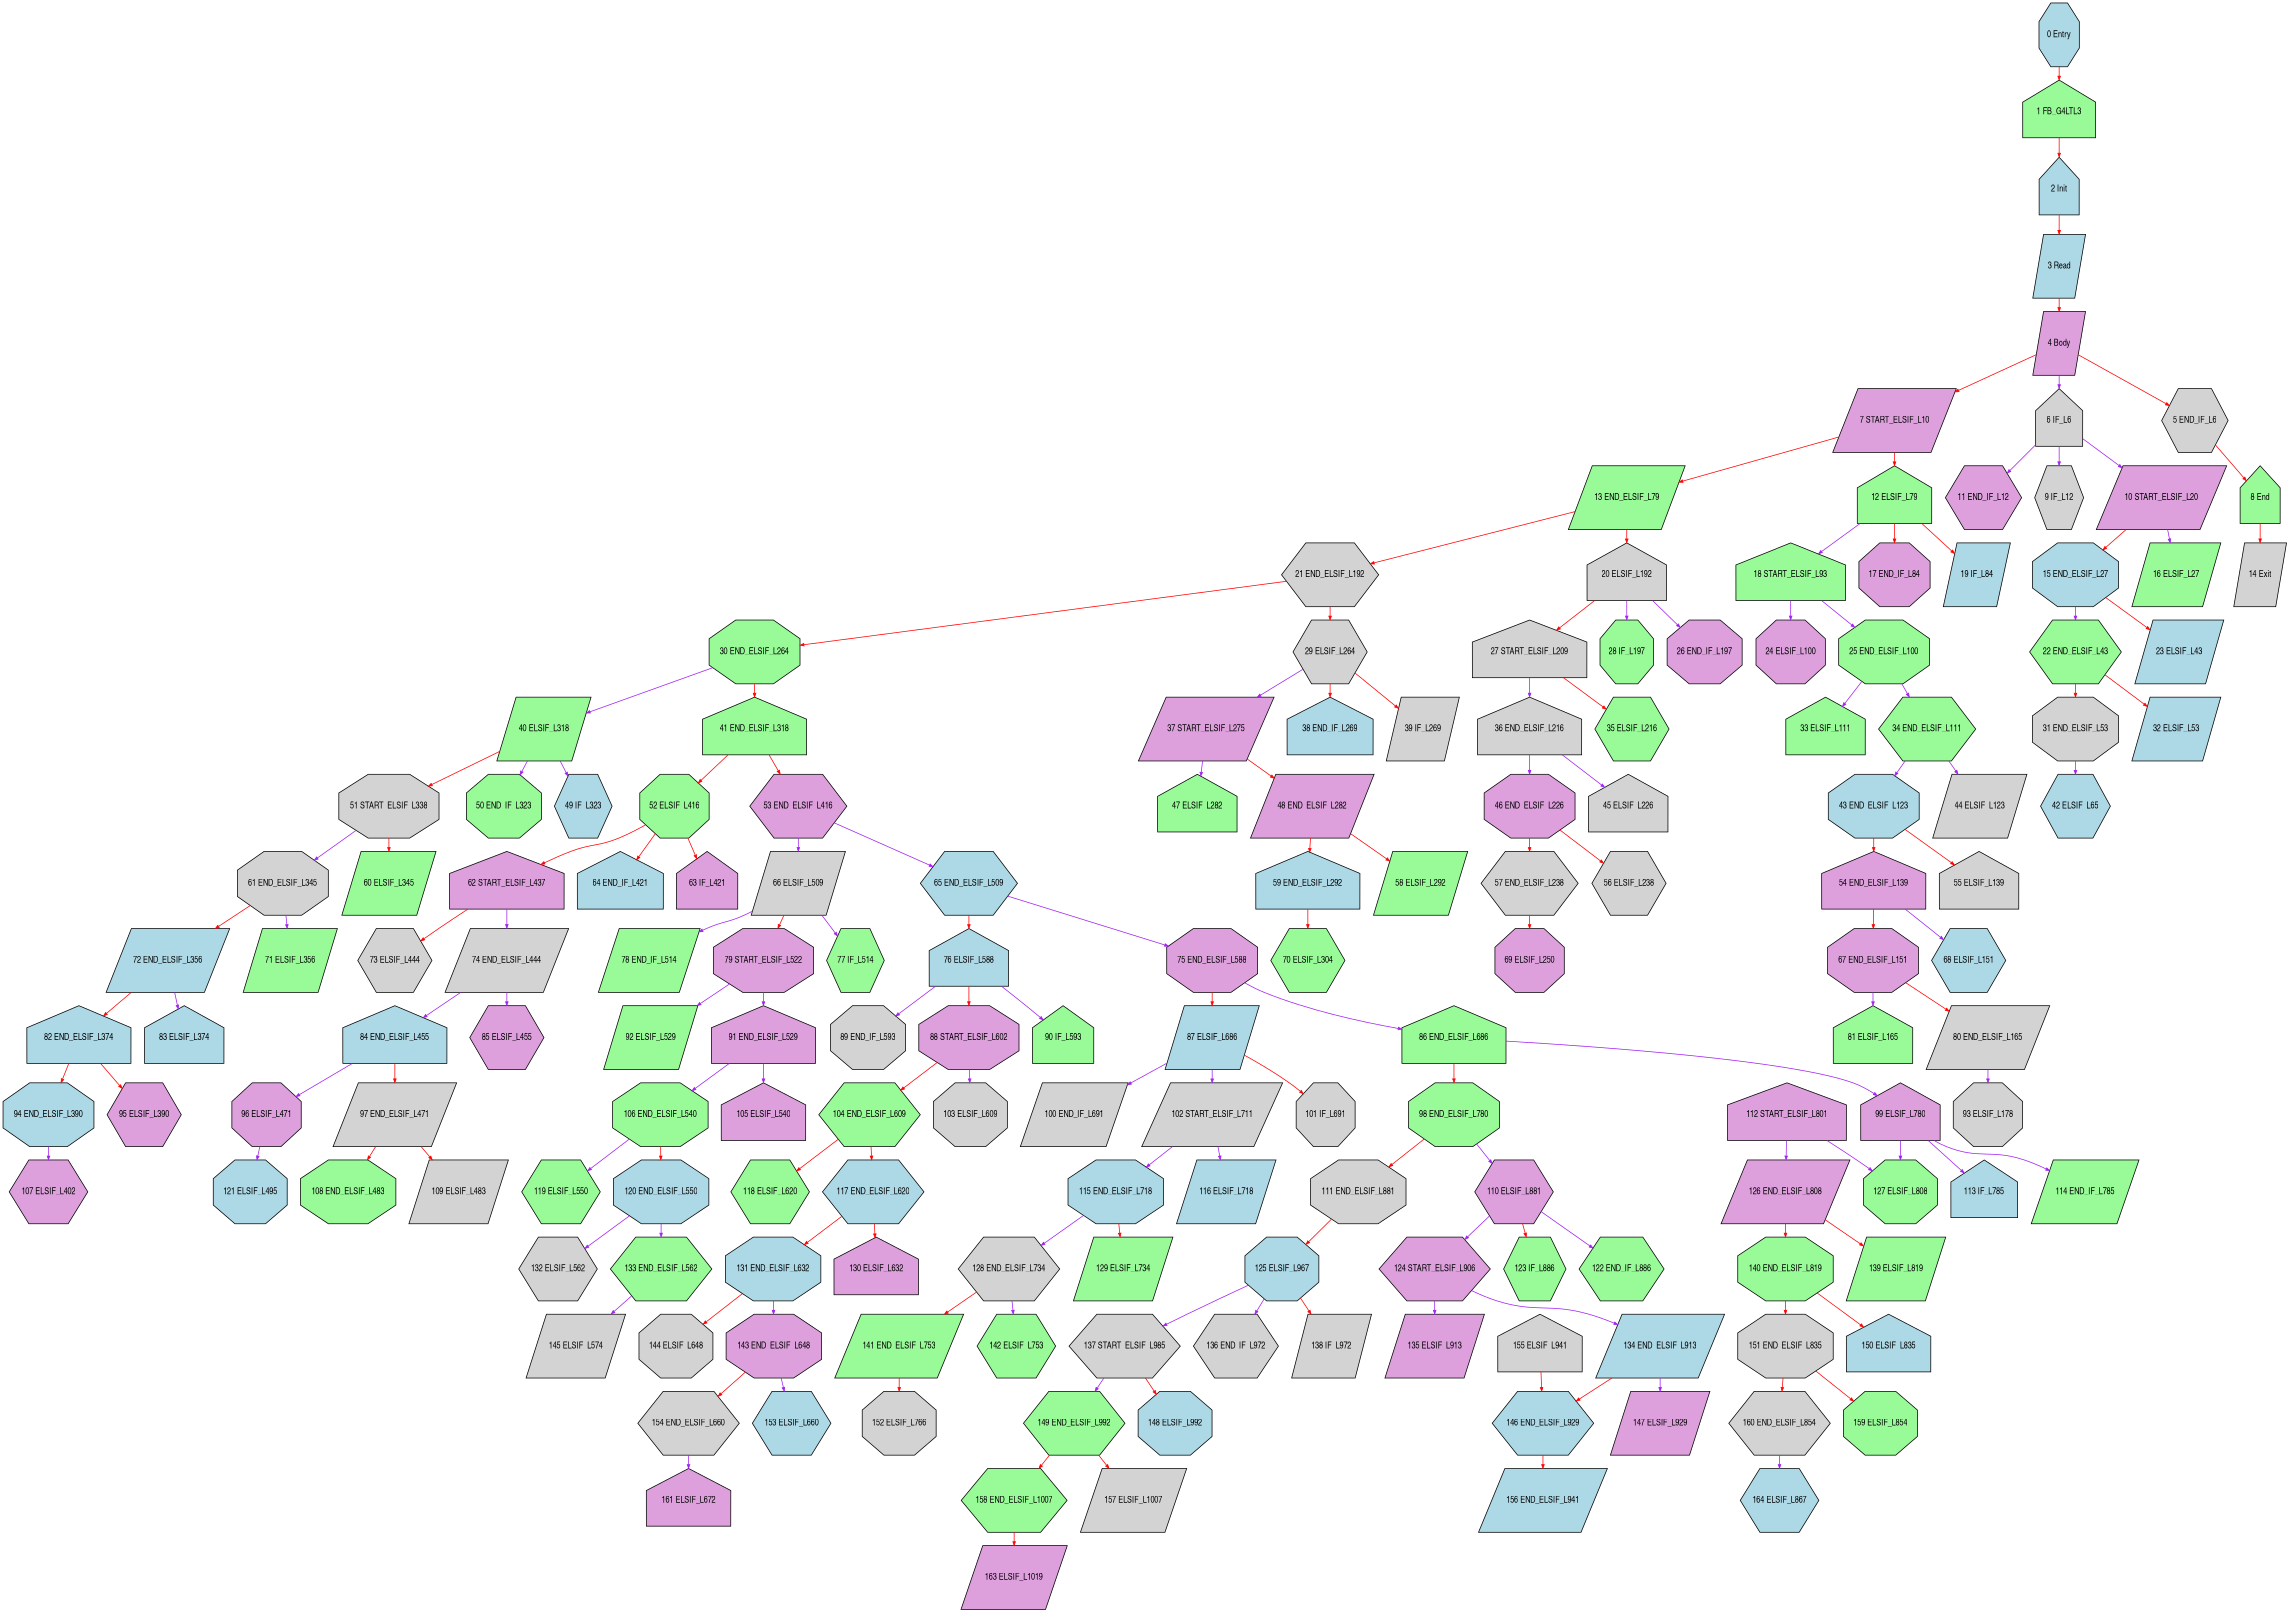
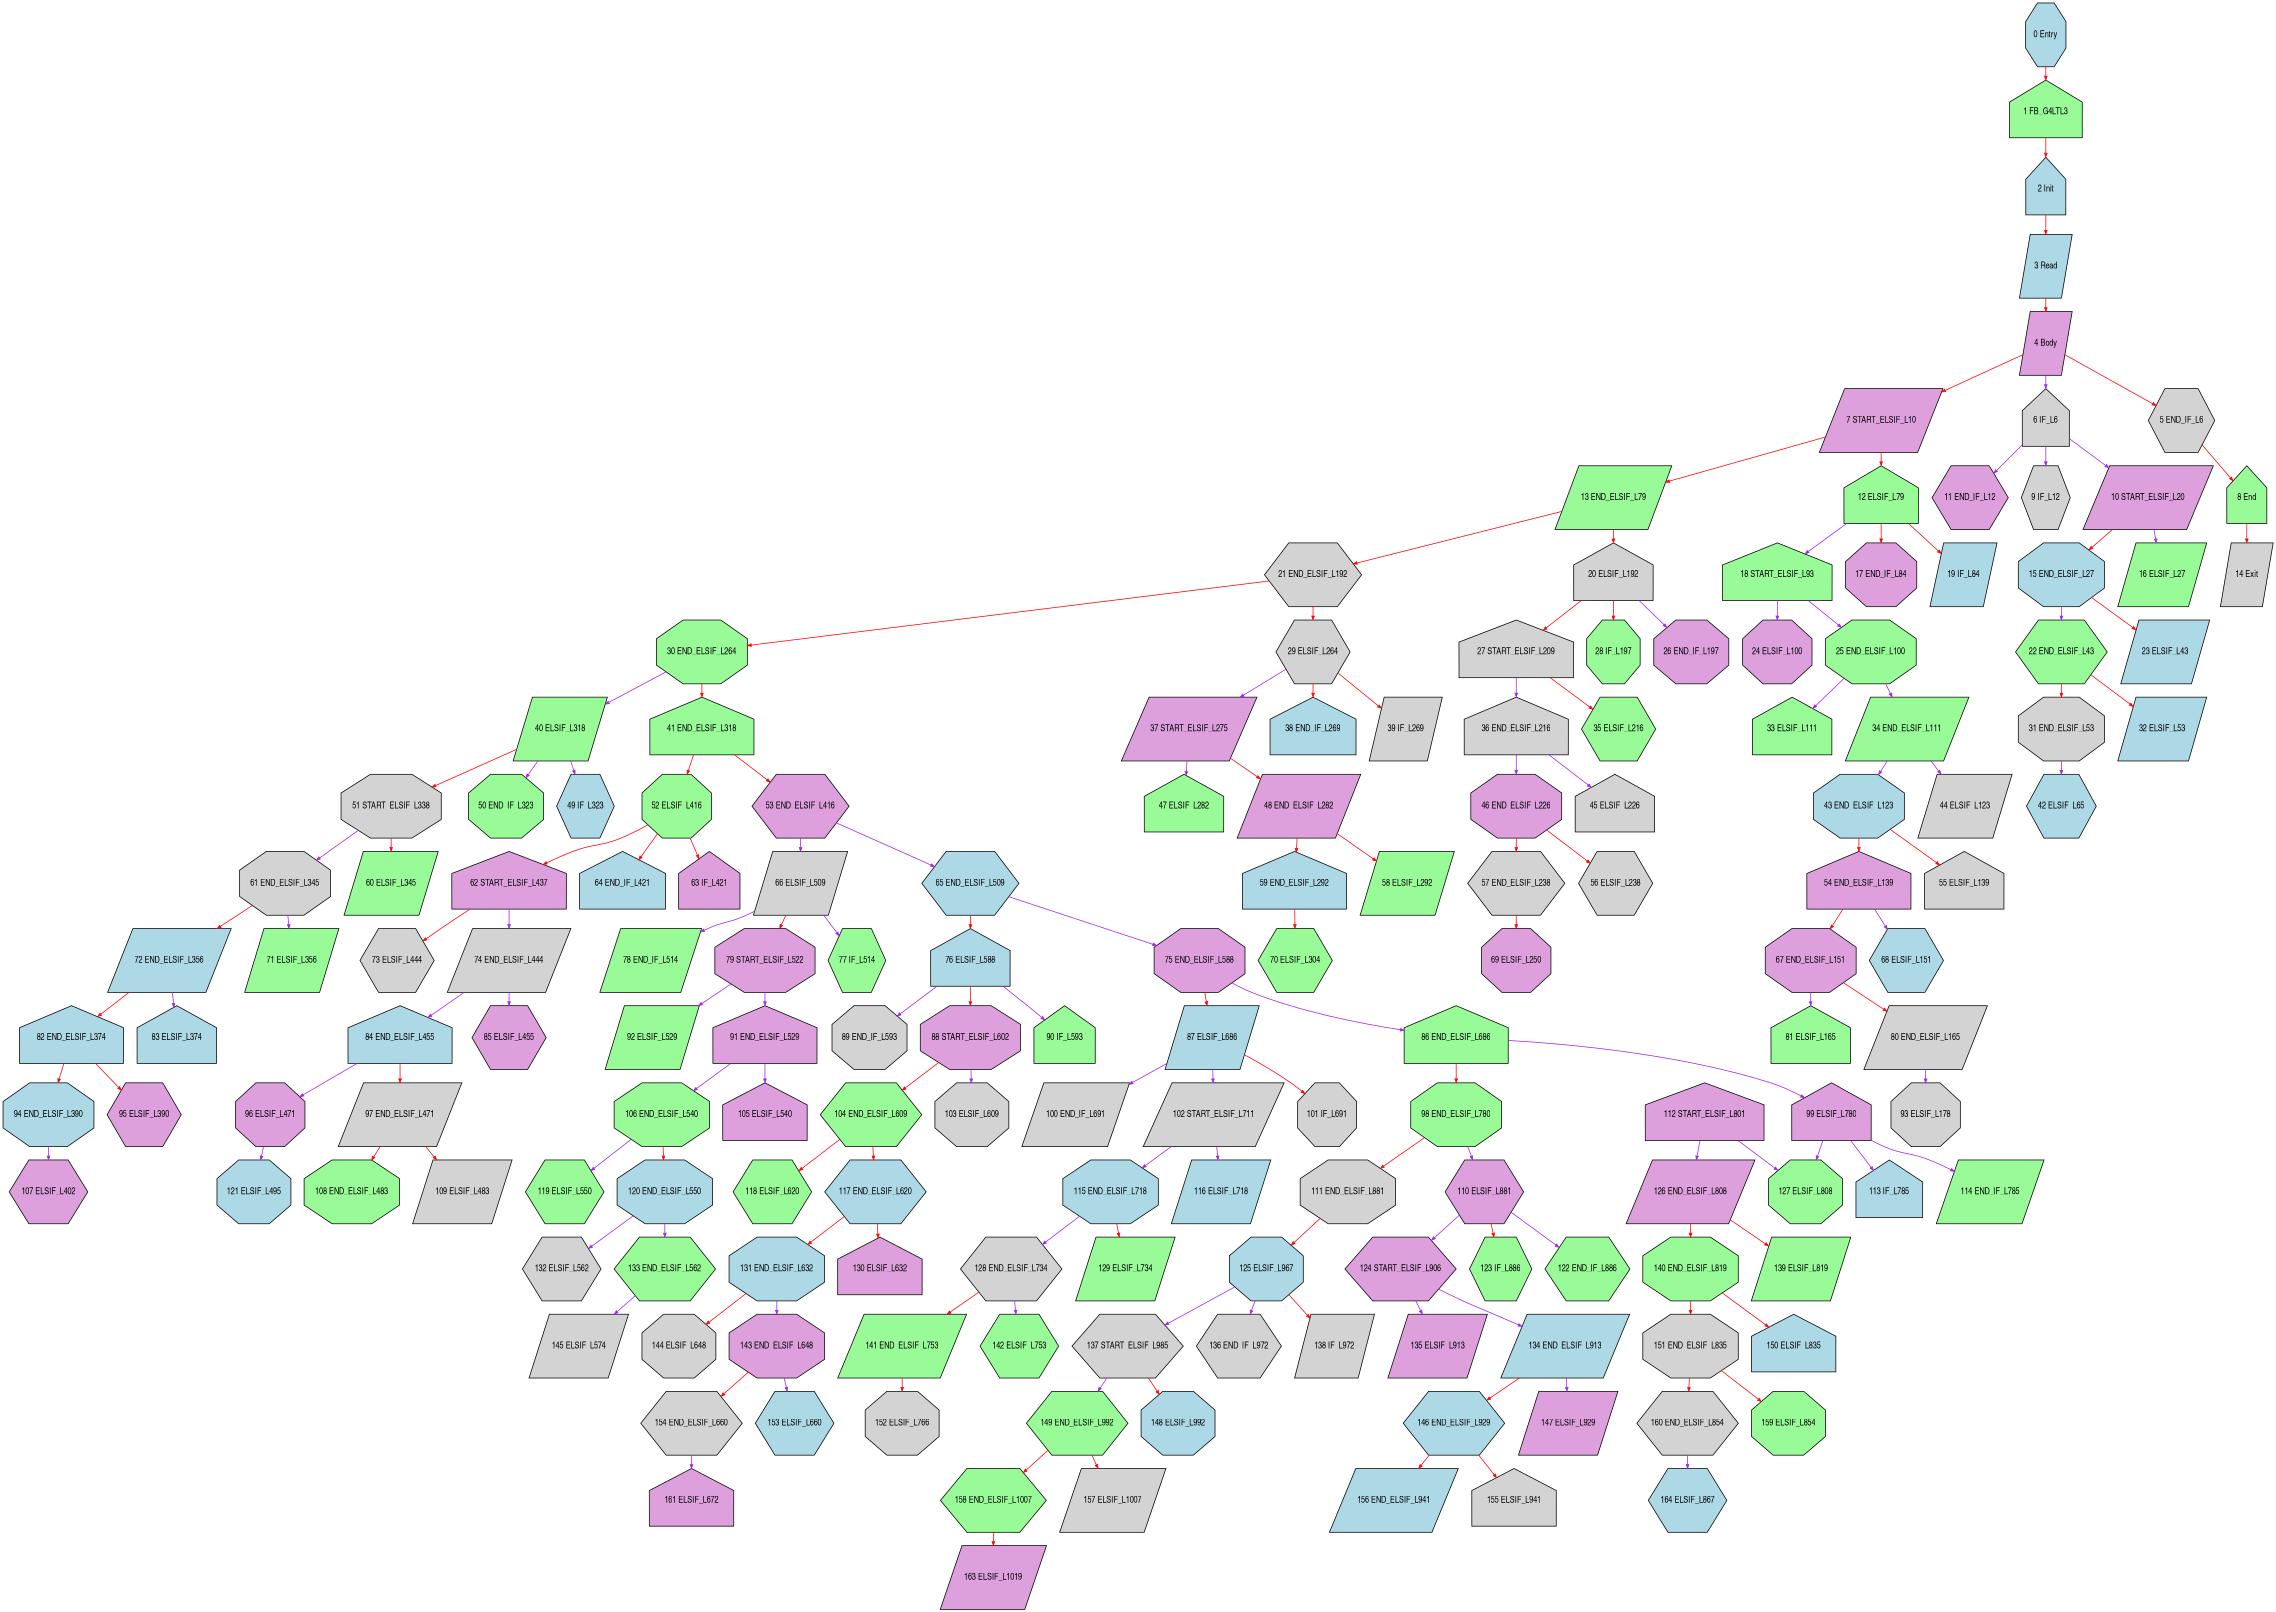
(1627, 608) -> (1613, 608)
(1927, 729) -> (1907, 729)
(1541, 1380) -> (1486, 1465)
